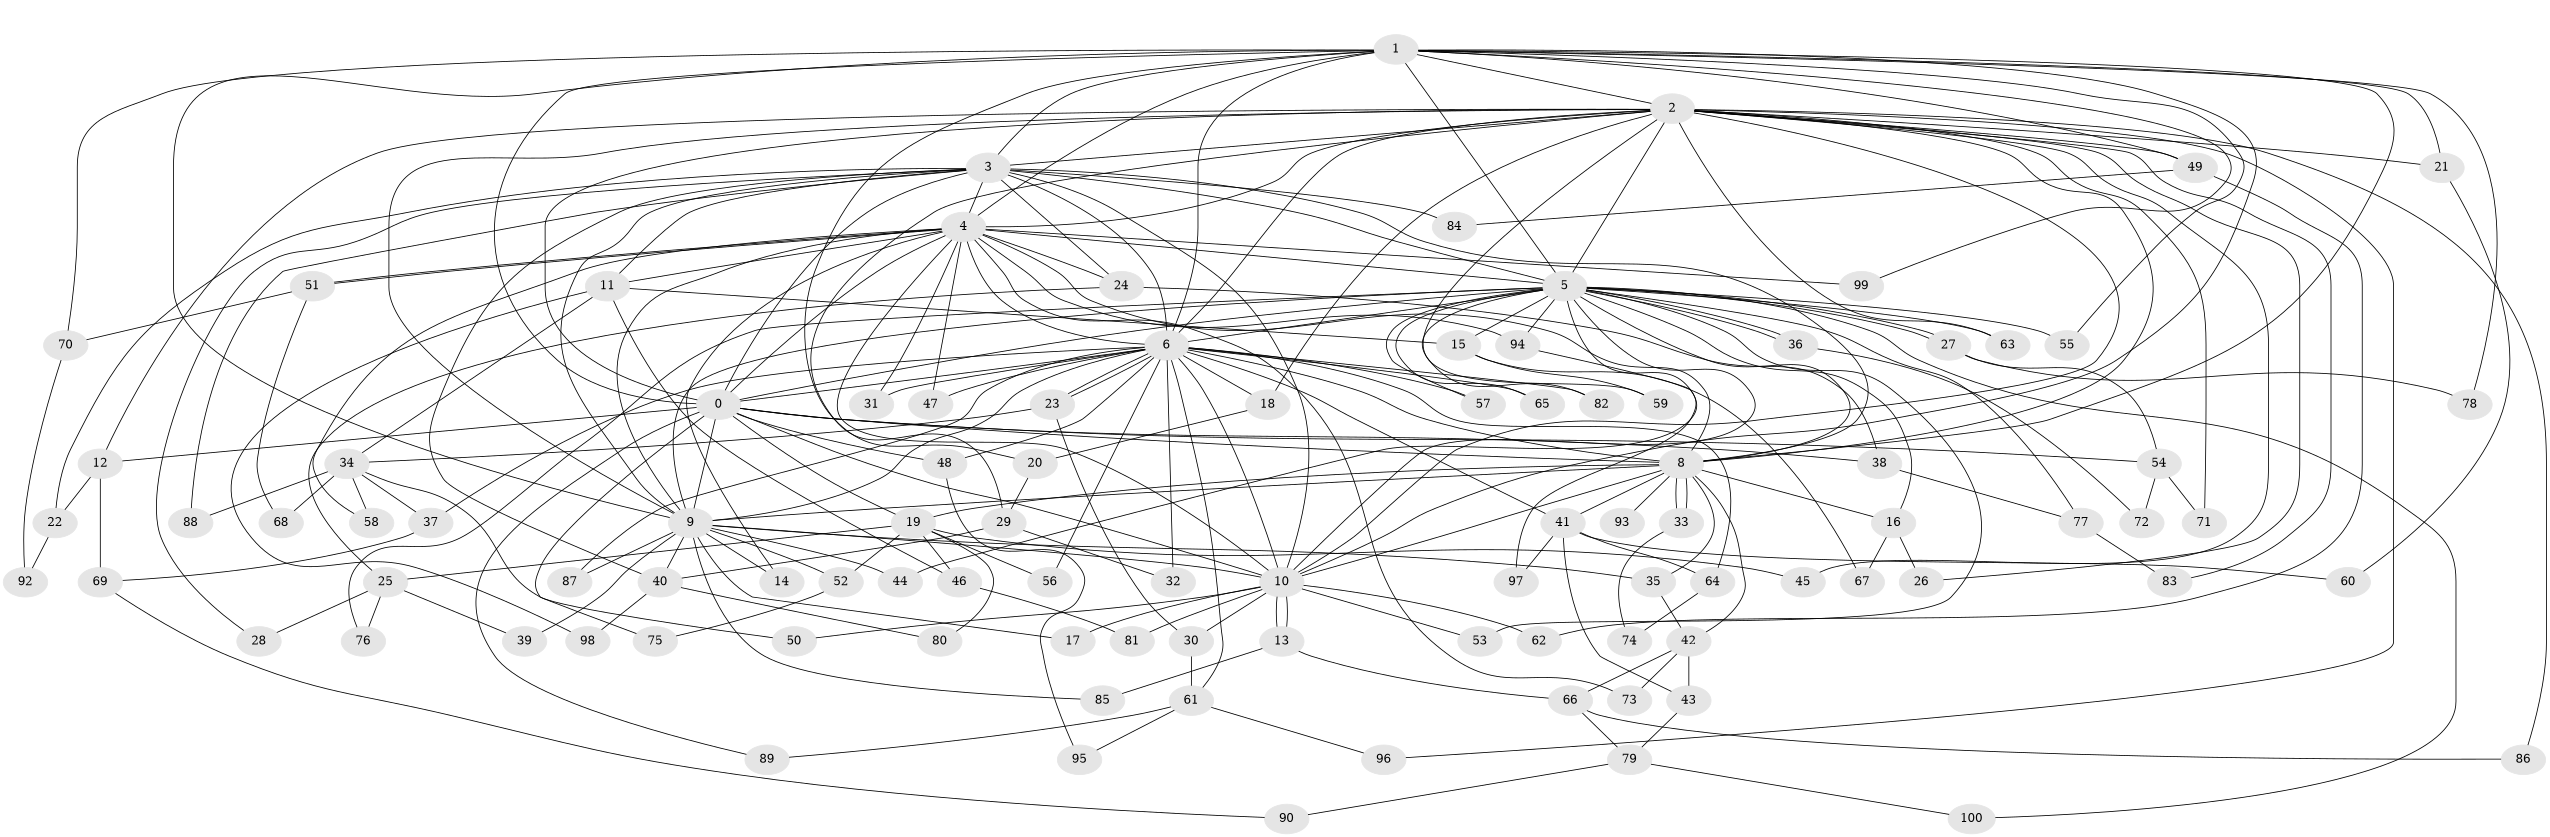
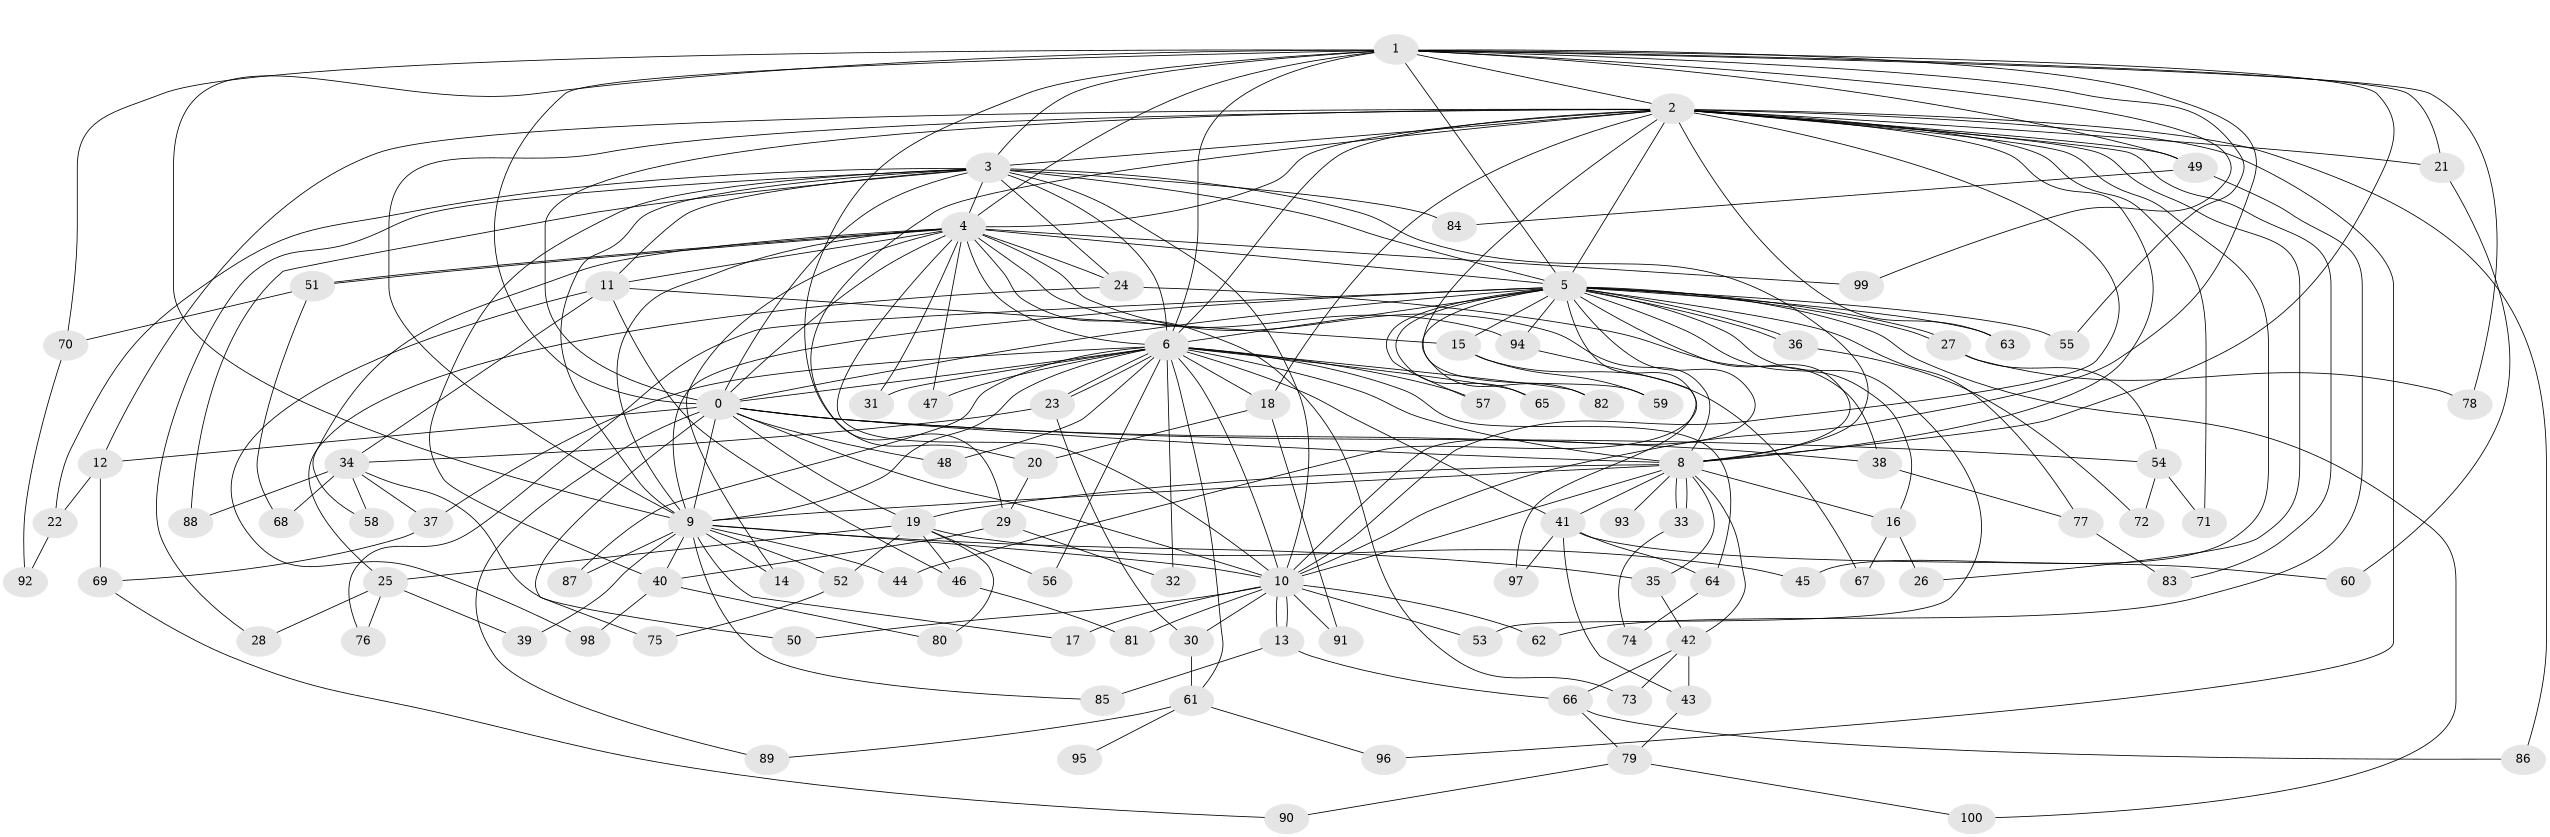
(1085, 578) -> none
none -> (1341, 641)
